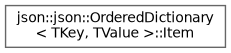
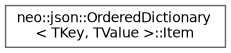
(116, 26) -> (116, 26)
